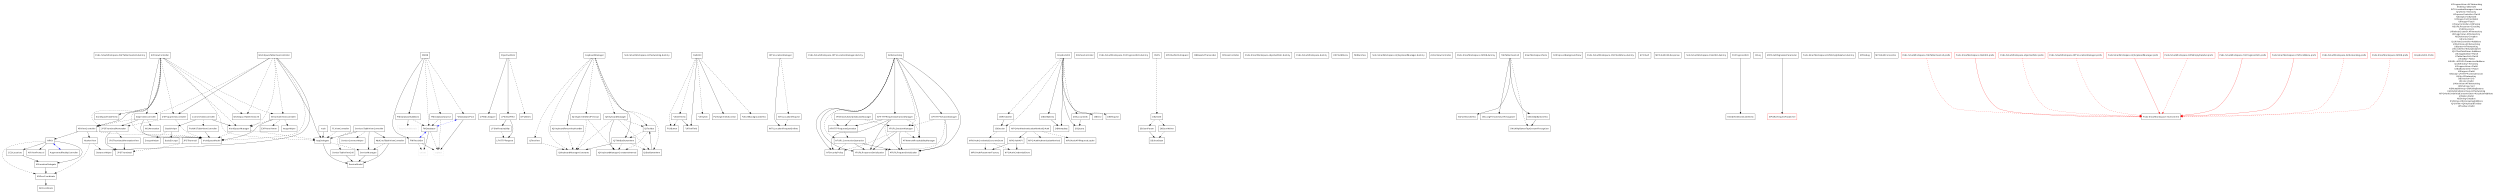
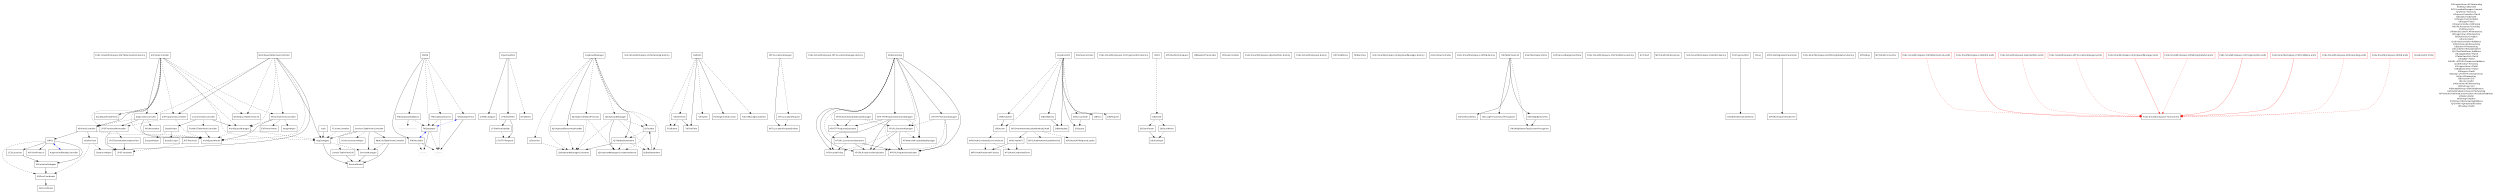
(1782, 117) -> (1782, 117)
